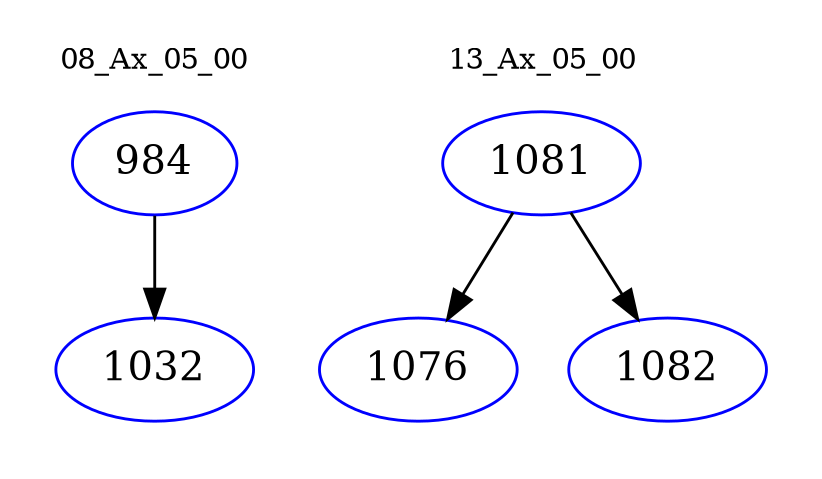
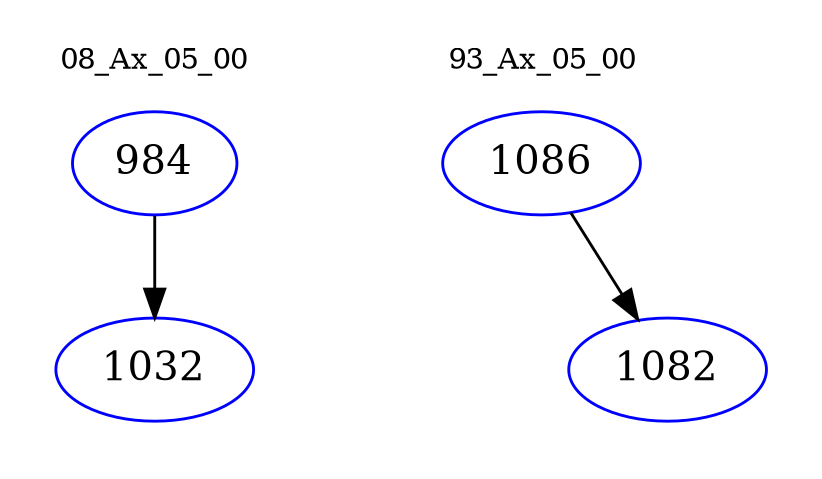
(543, 62) -> (543, 62)
(542, 163) -> (542, 163)
(418, 370) -> none
